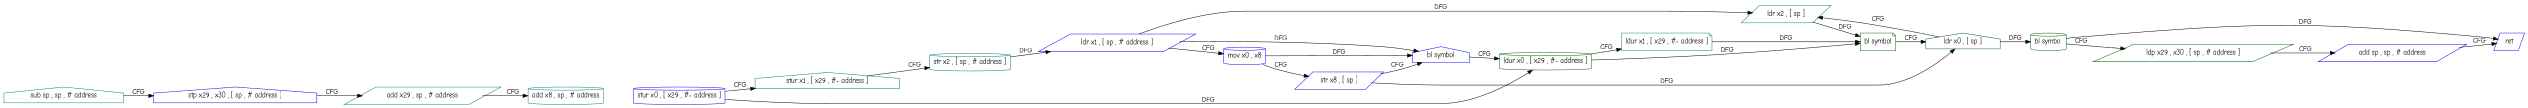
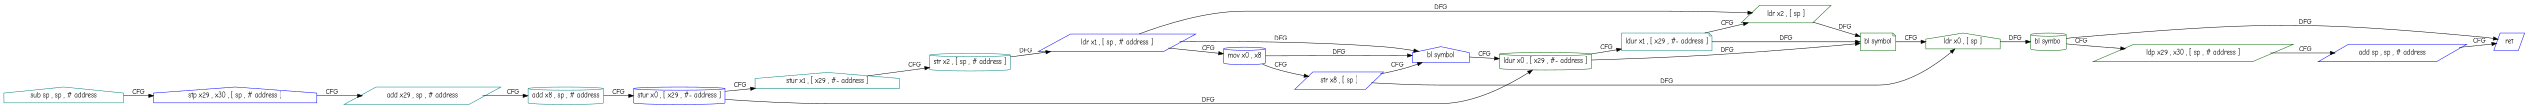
(1786, 14) -> (1786, 14)
(1881, 26) -> (1724, 29)
none -> (616, 96)
